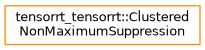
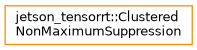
(103, 25) -> (99, 25)
